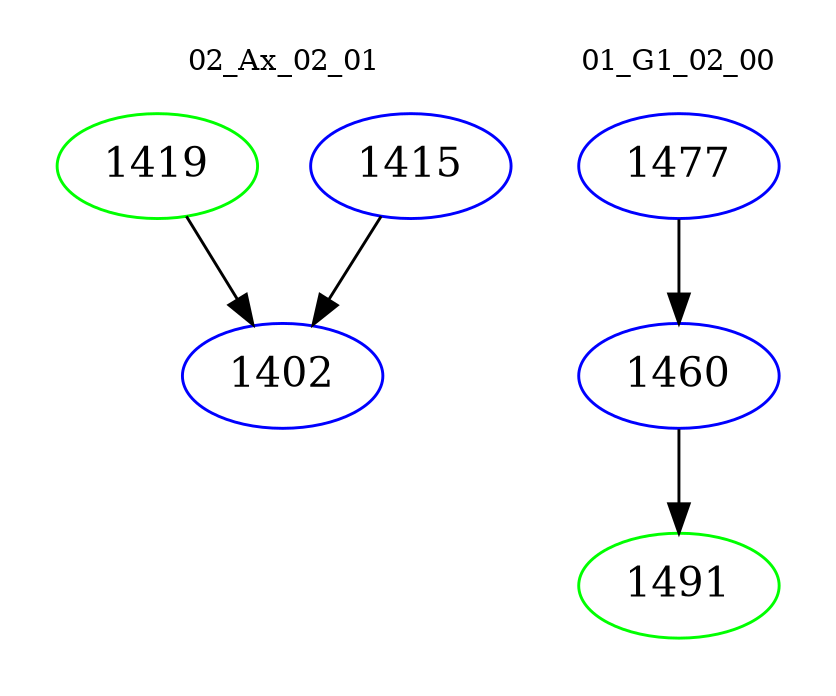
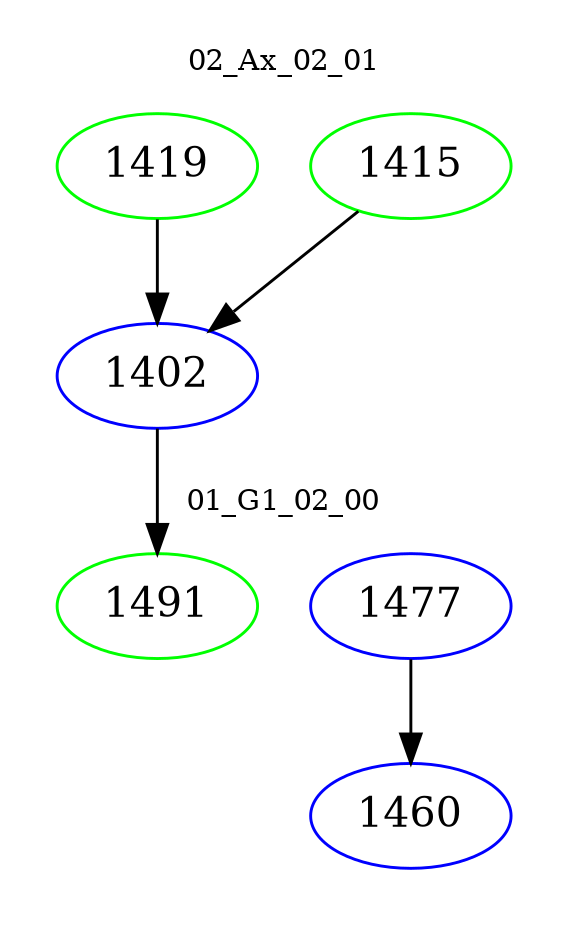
(411, 166) -> (411, 166)
(679, 467) -> (157, 493)
